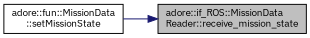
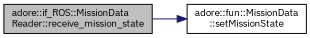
(136, 19) -> (165, 19)
